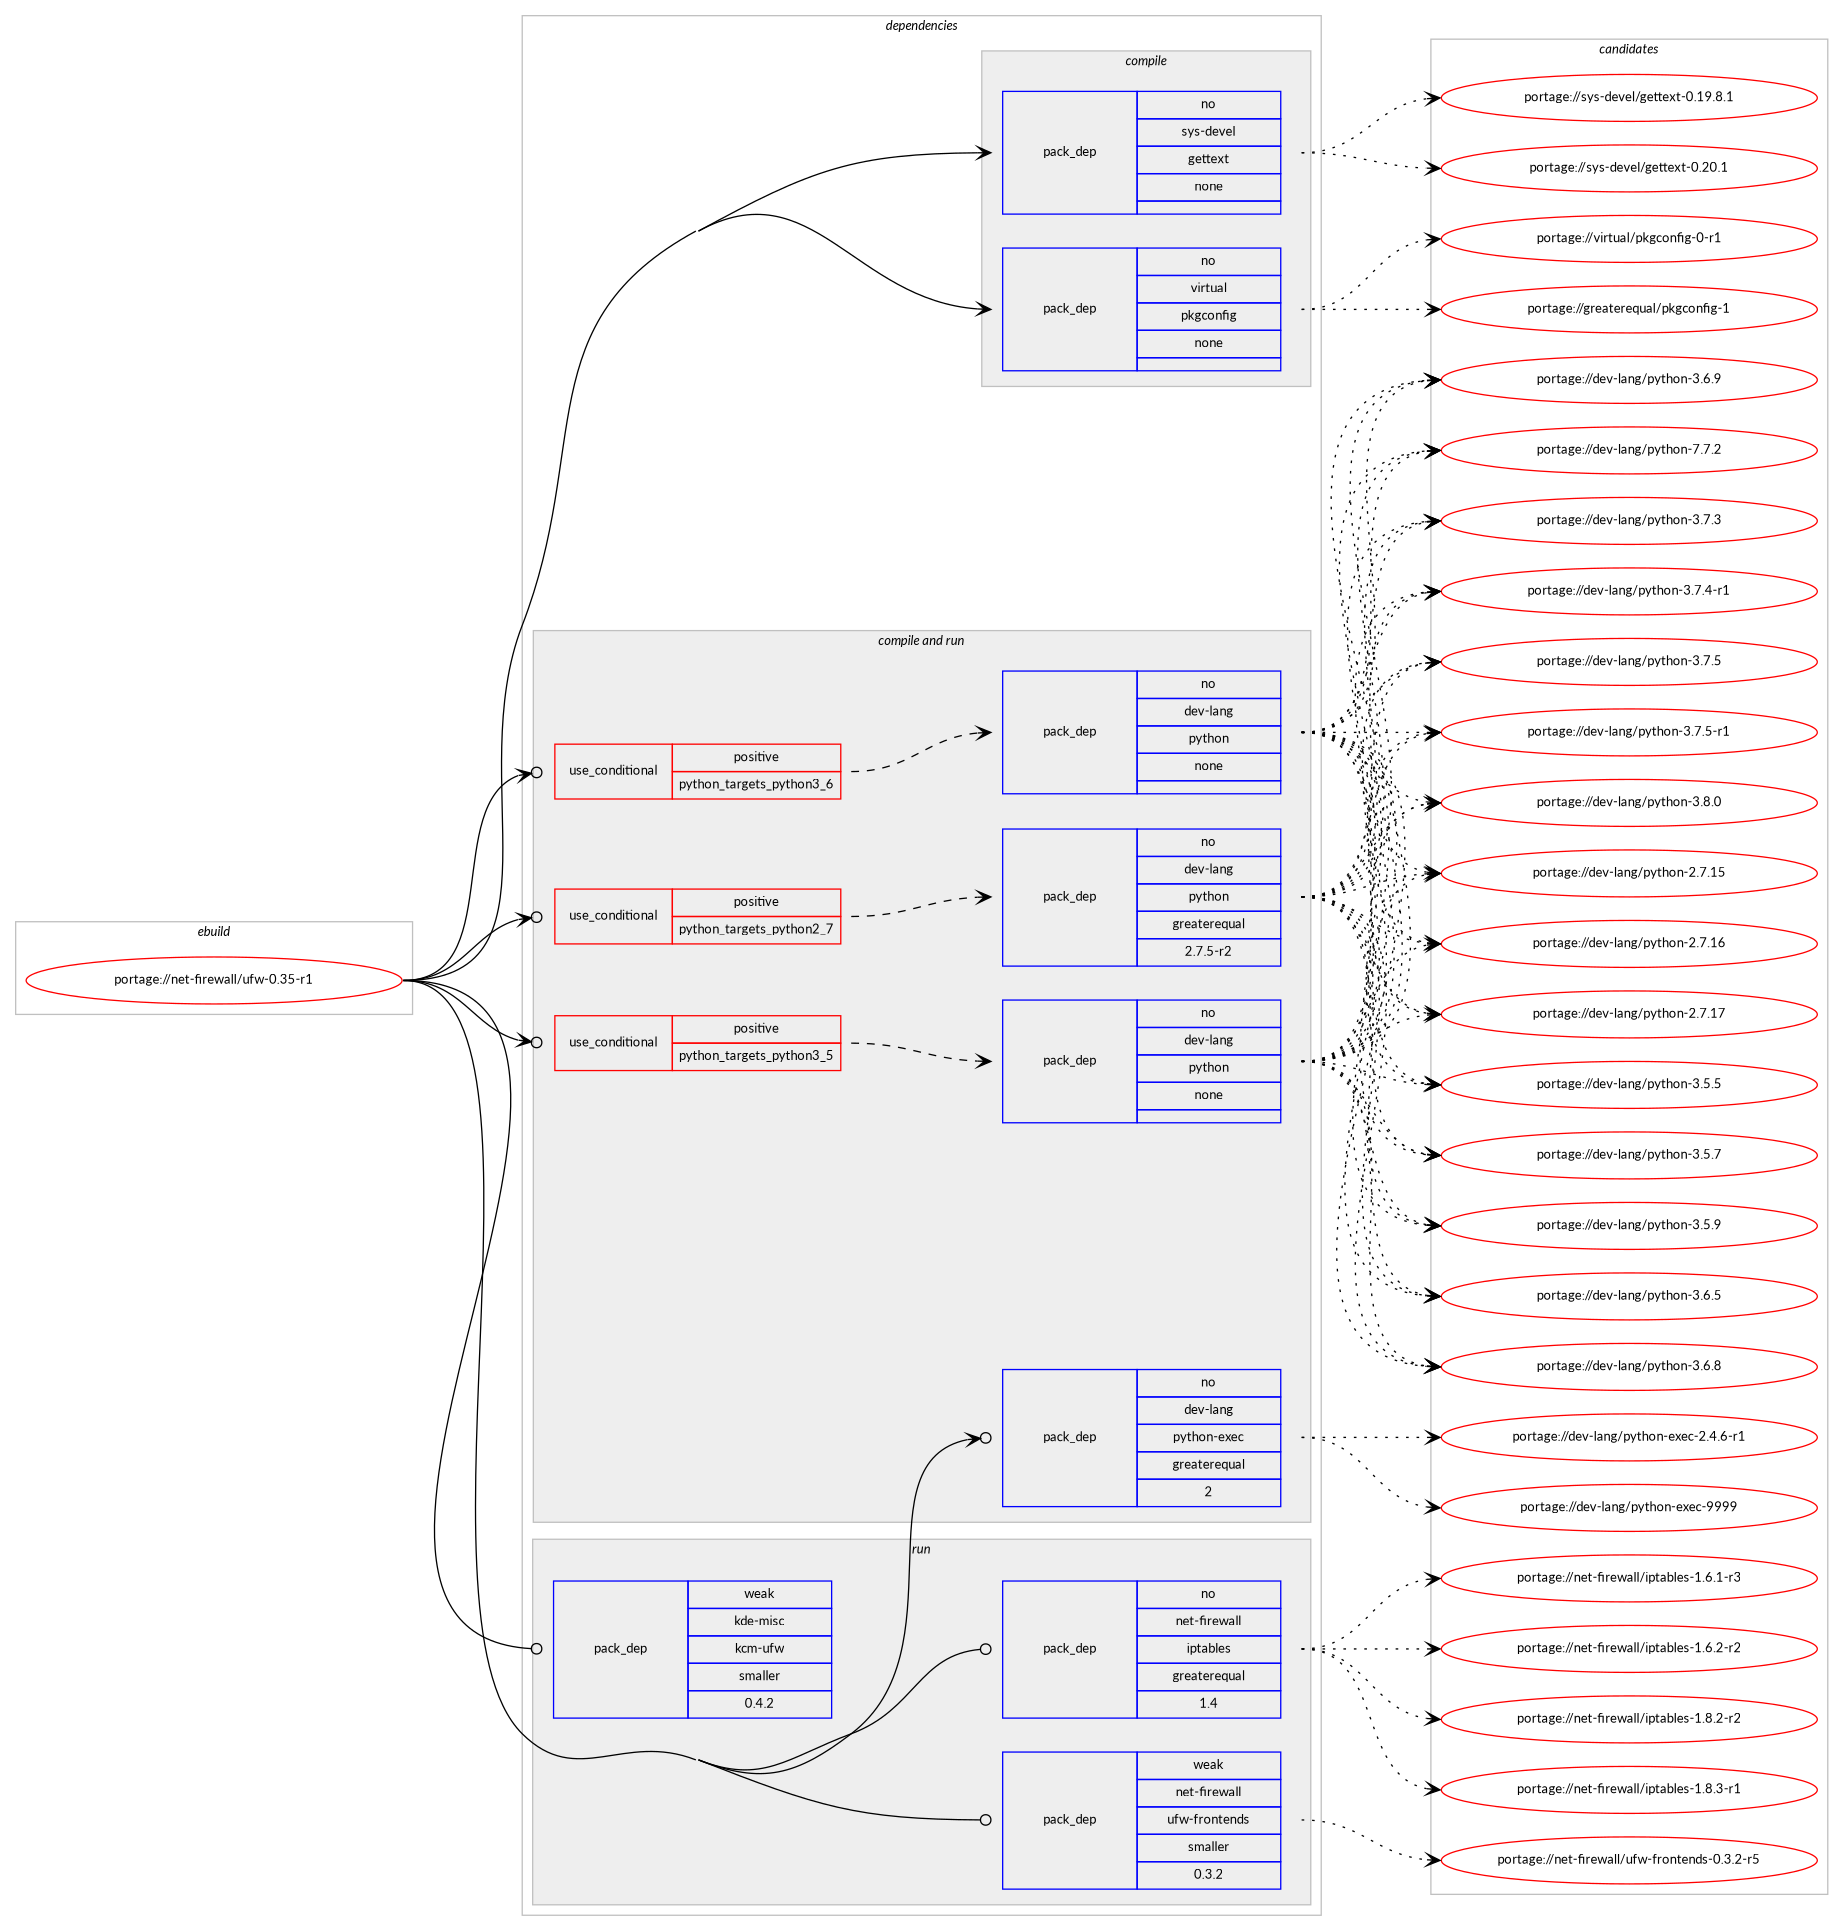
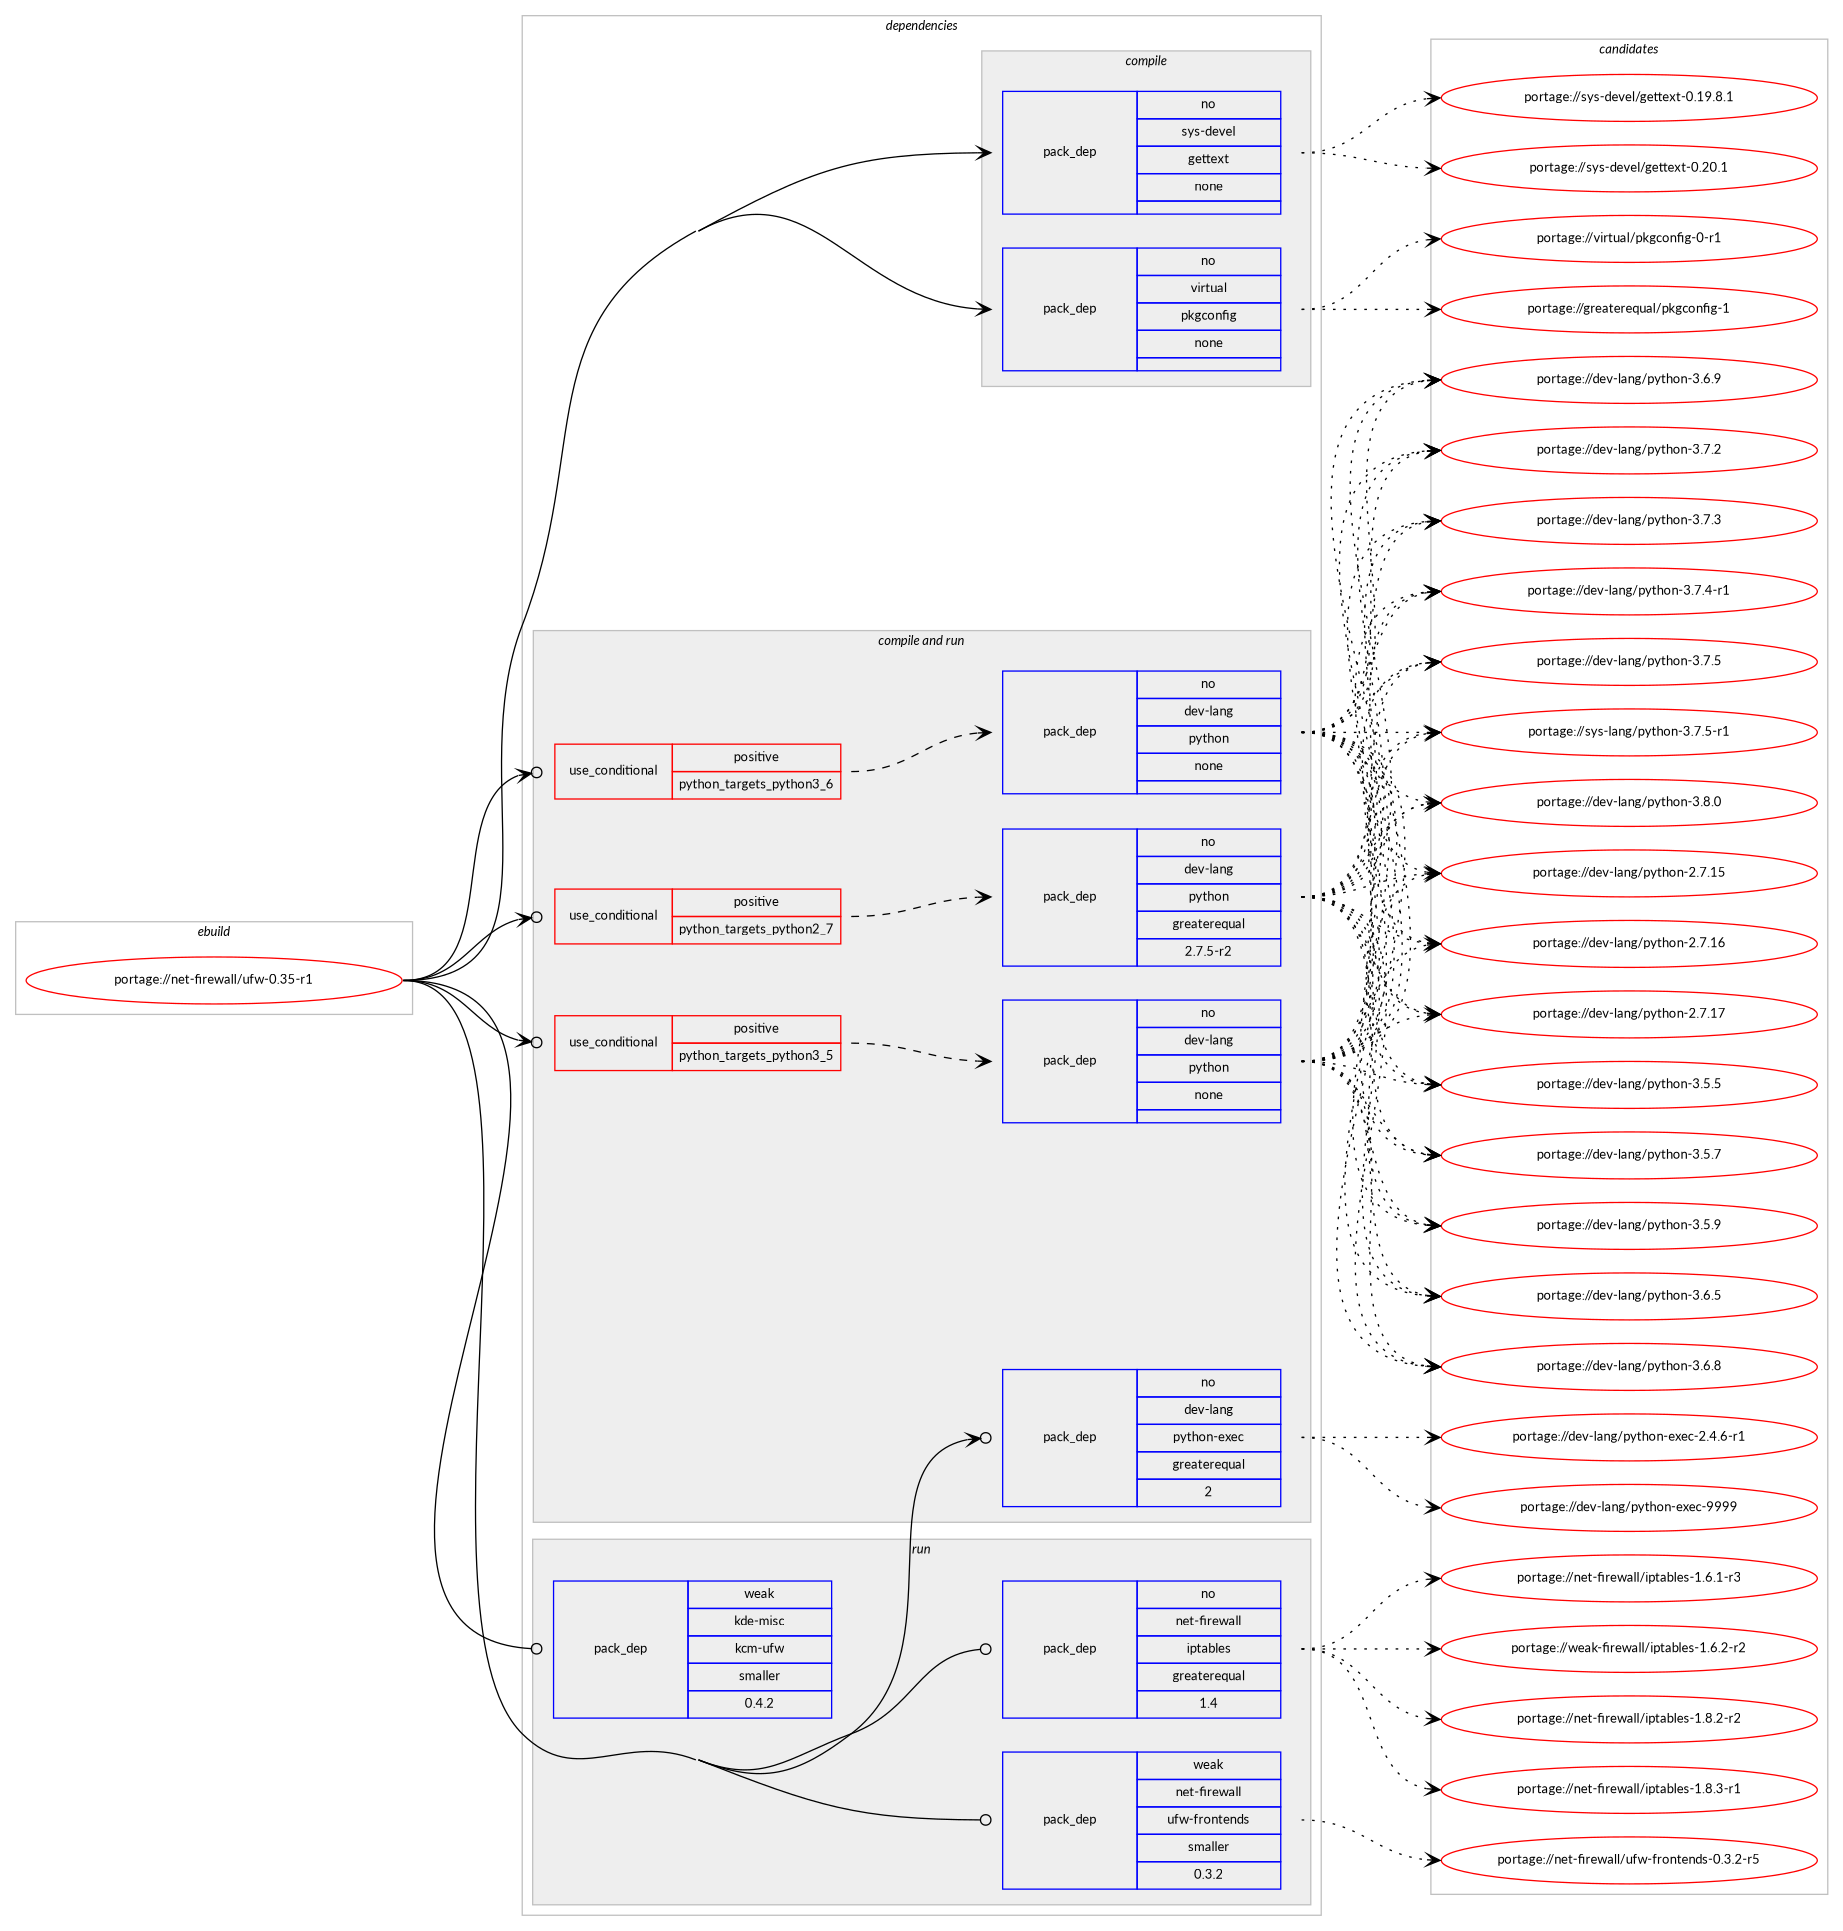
(1629, 450) -> (1629, 450)
(1629, 732) -> (1629, 732)
(1629, 1649) -> (1629, 1649)
